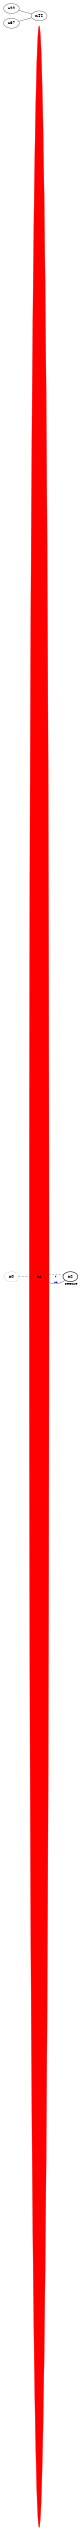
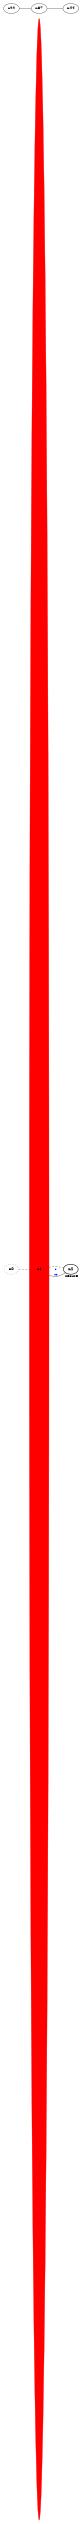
(25, 12) -> (25, 8)
